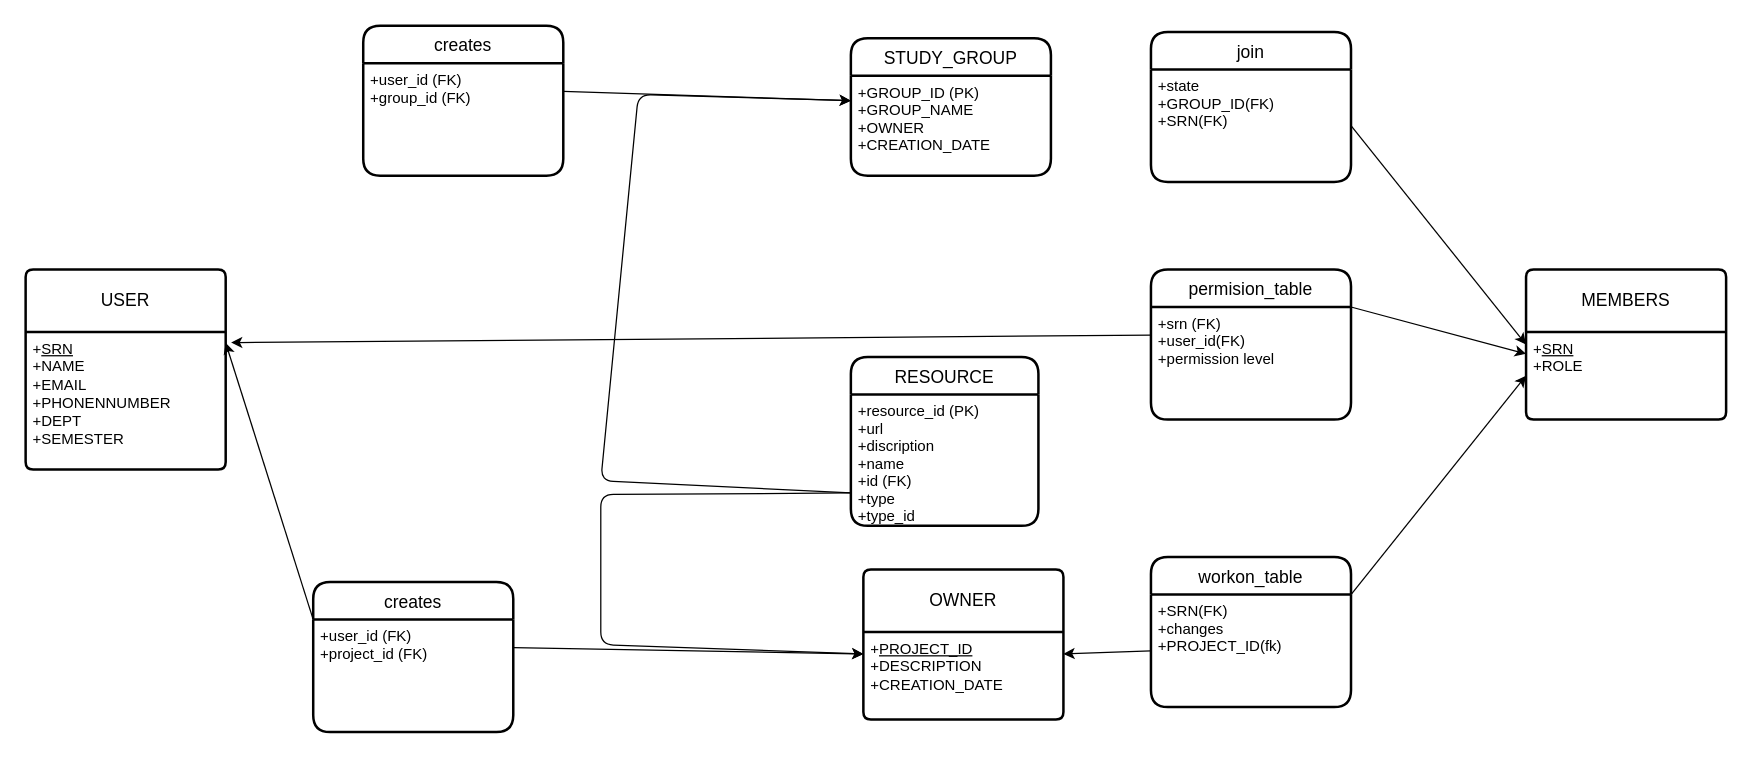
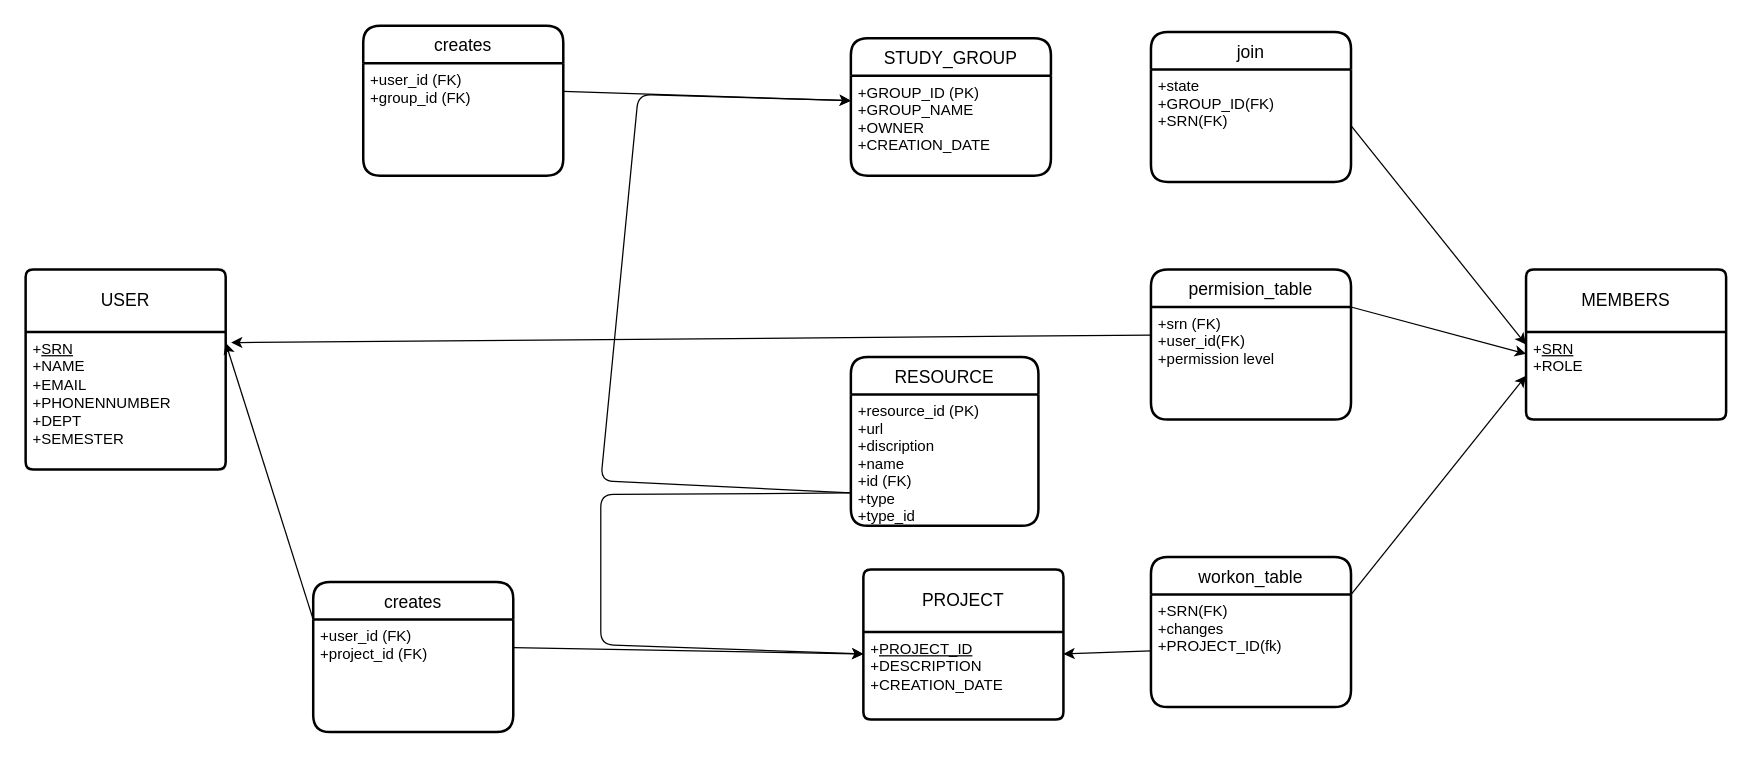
(963, 601) -> (963, 601)
